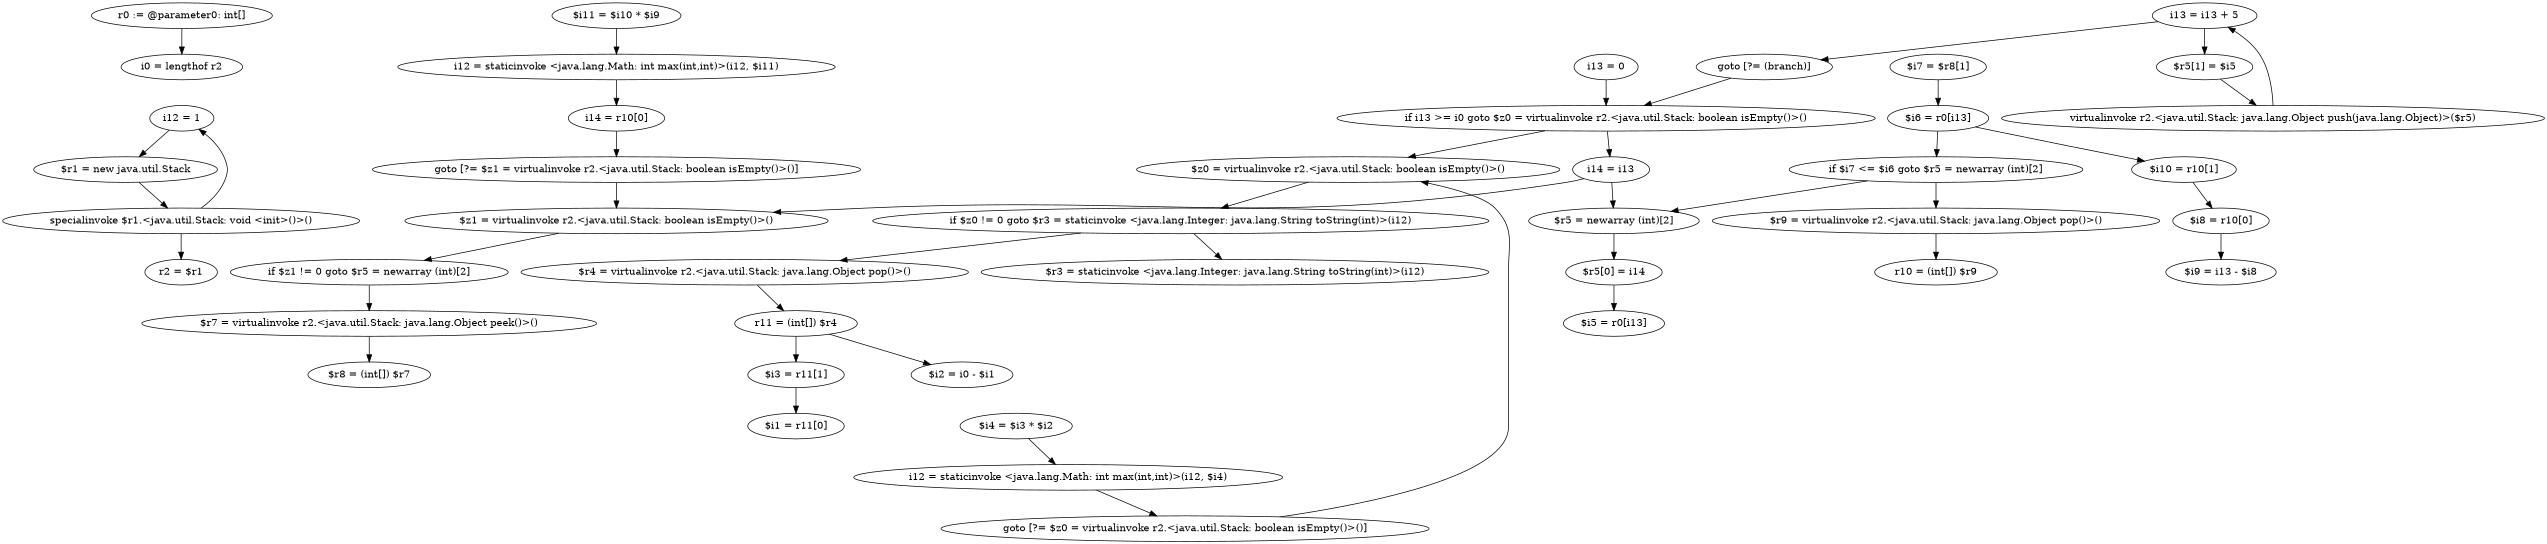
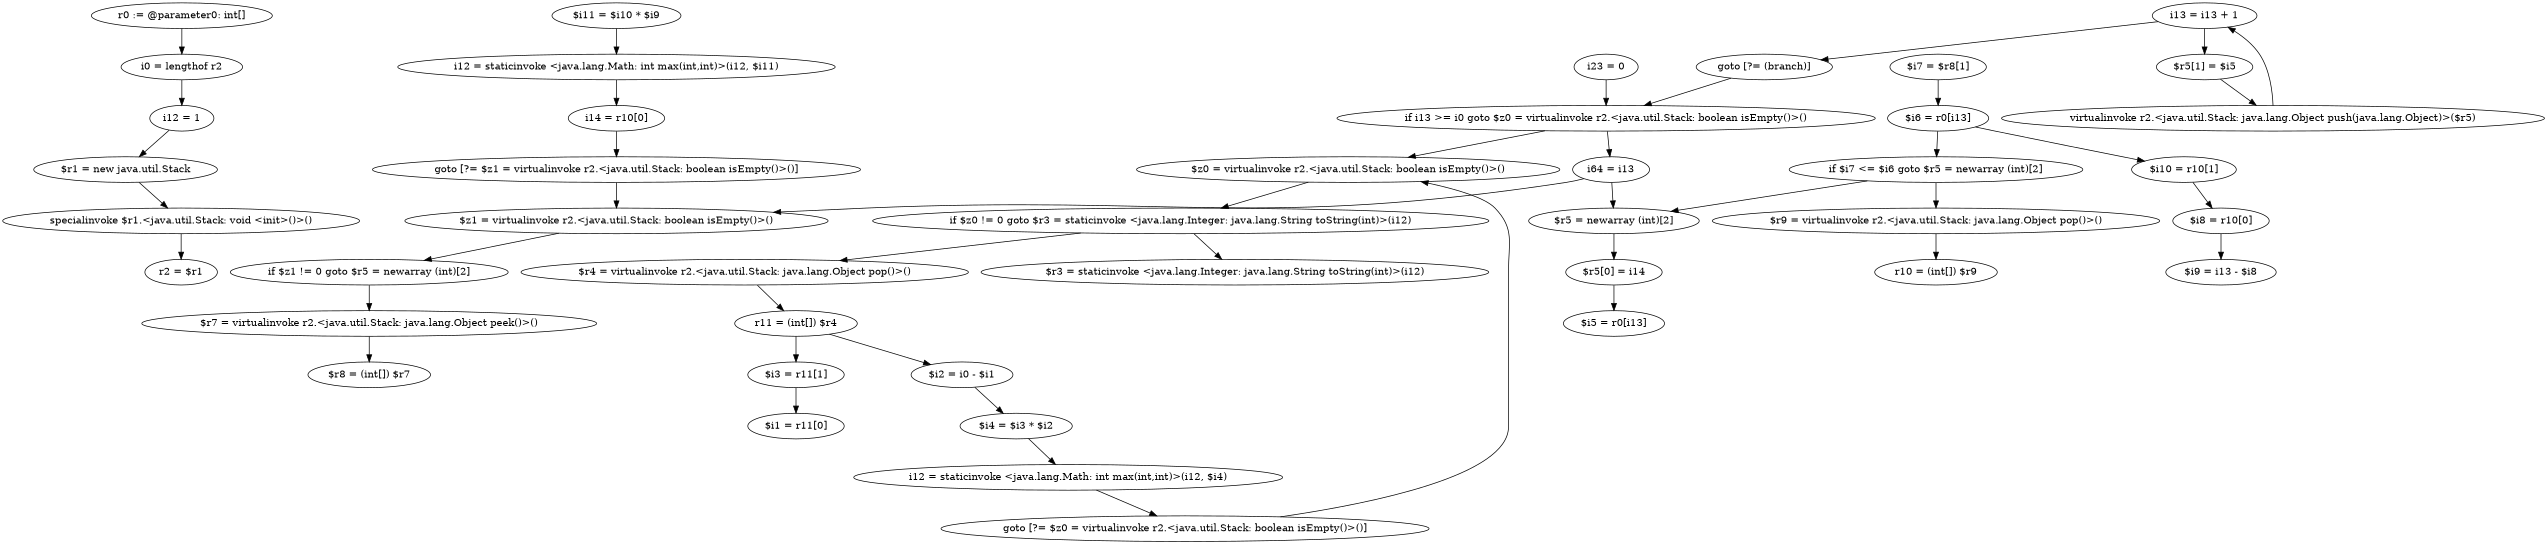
(2205, 16) -> (2205, 16)
(1606, 67) -> (1606, 67)
(1611, 170) -> (1611, 170)
(227, 172) -> (182, 89)
none -> (986, 398)
